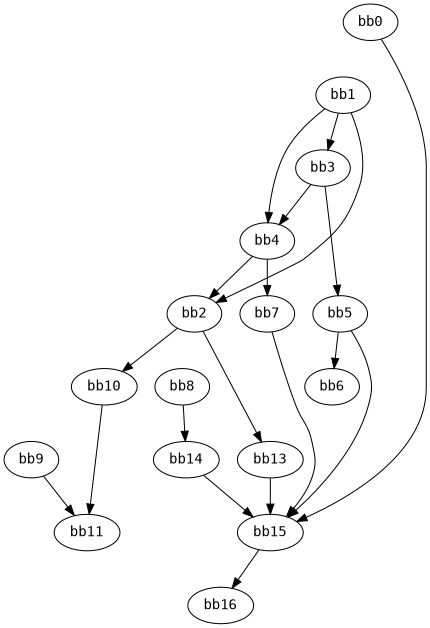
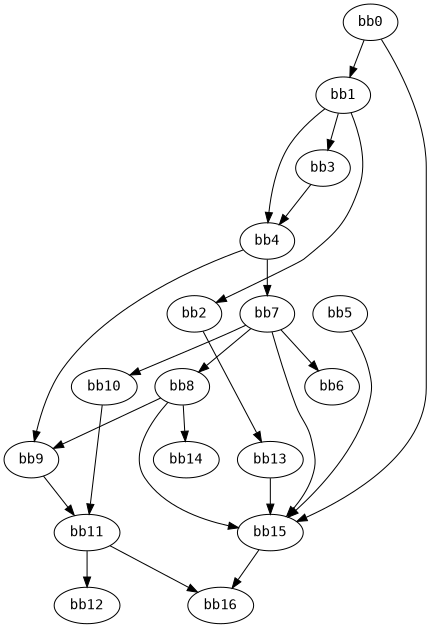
none -> (359, 54)
(330, 226) -> none
(235, 274) -> (116, 316)
(337, 345) -> (296, 347)
(154, 347) -> (193, 349)
none -> (229, 347)
none -> (112, 421)
(224, 493) -> (149, 483)
none -> (149, 567)
none -> (87, 605)
